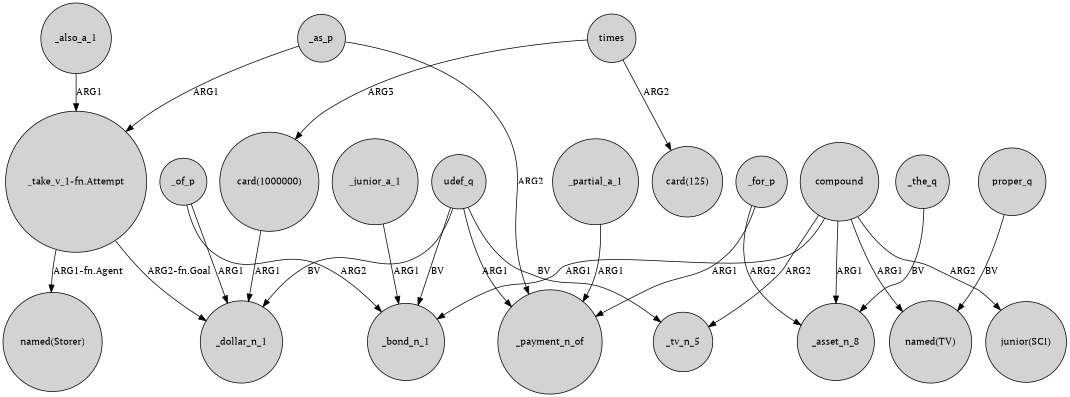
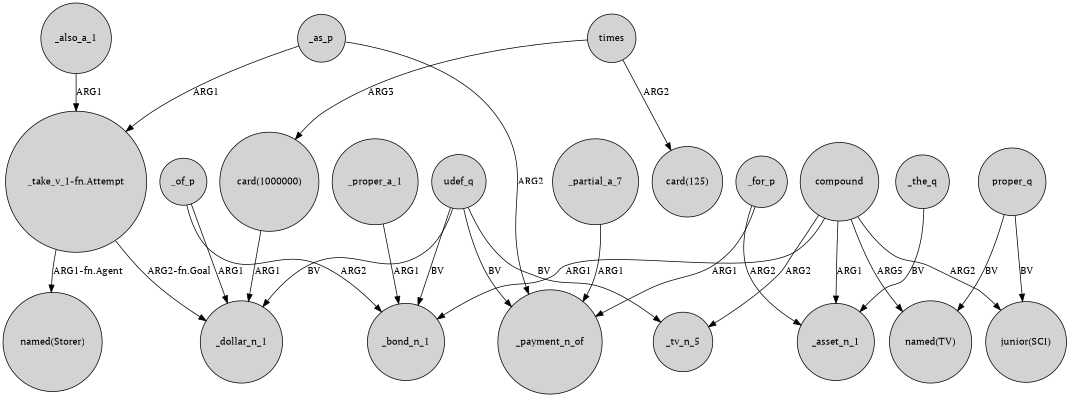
(375, 182) -> (375, 182)
(596, 182) -> (596, 182)
none -> (1019, 255)
(495, 271) -> (495, 271)
(890, 271) -> (890, 271)
(836, 342) -> (836, 342)
